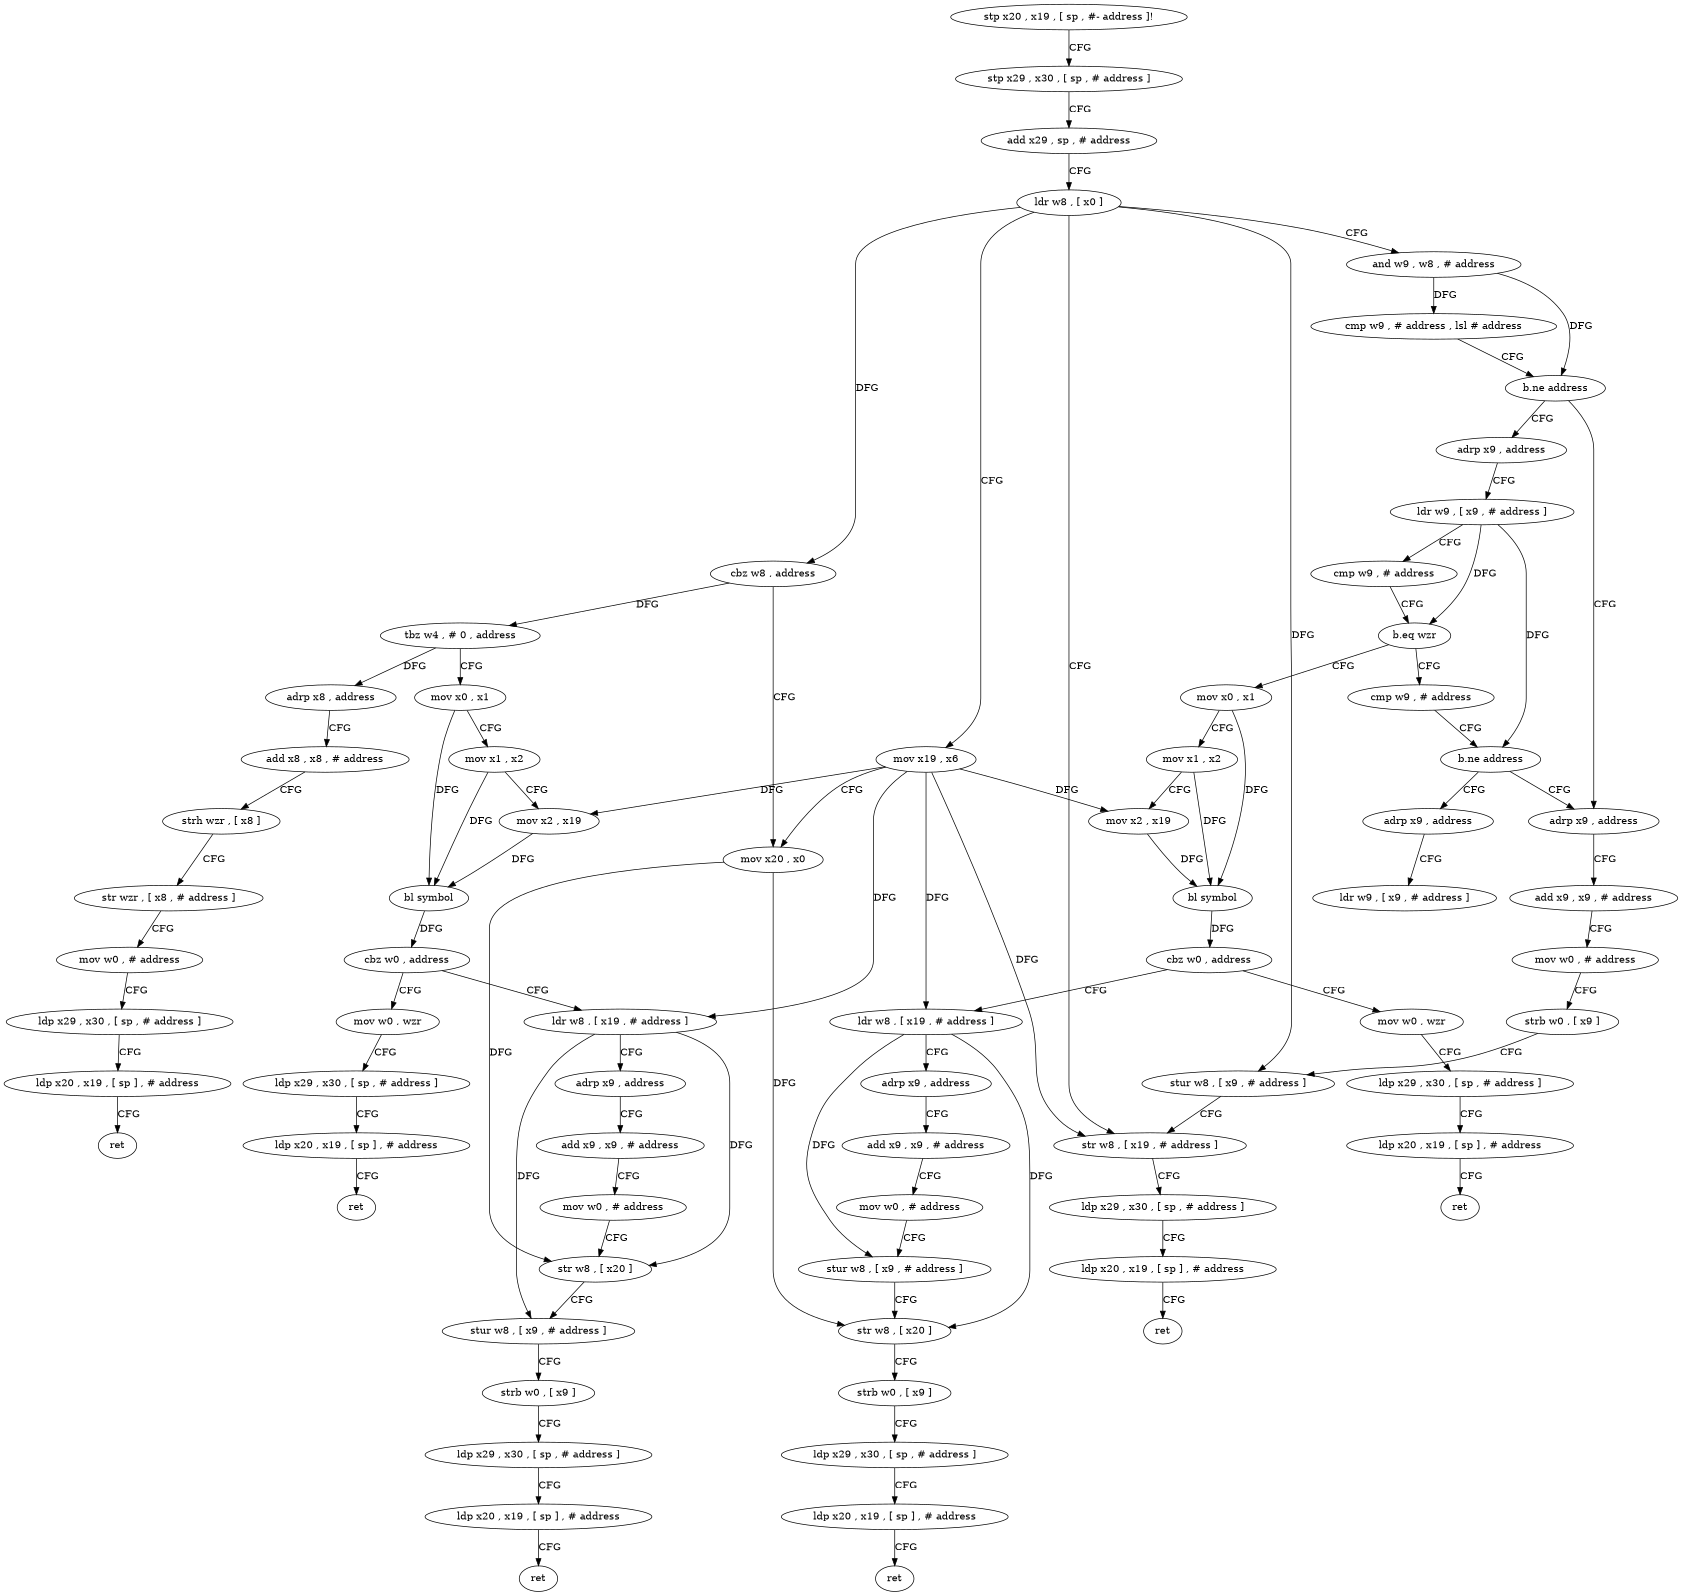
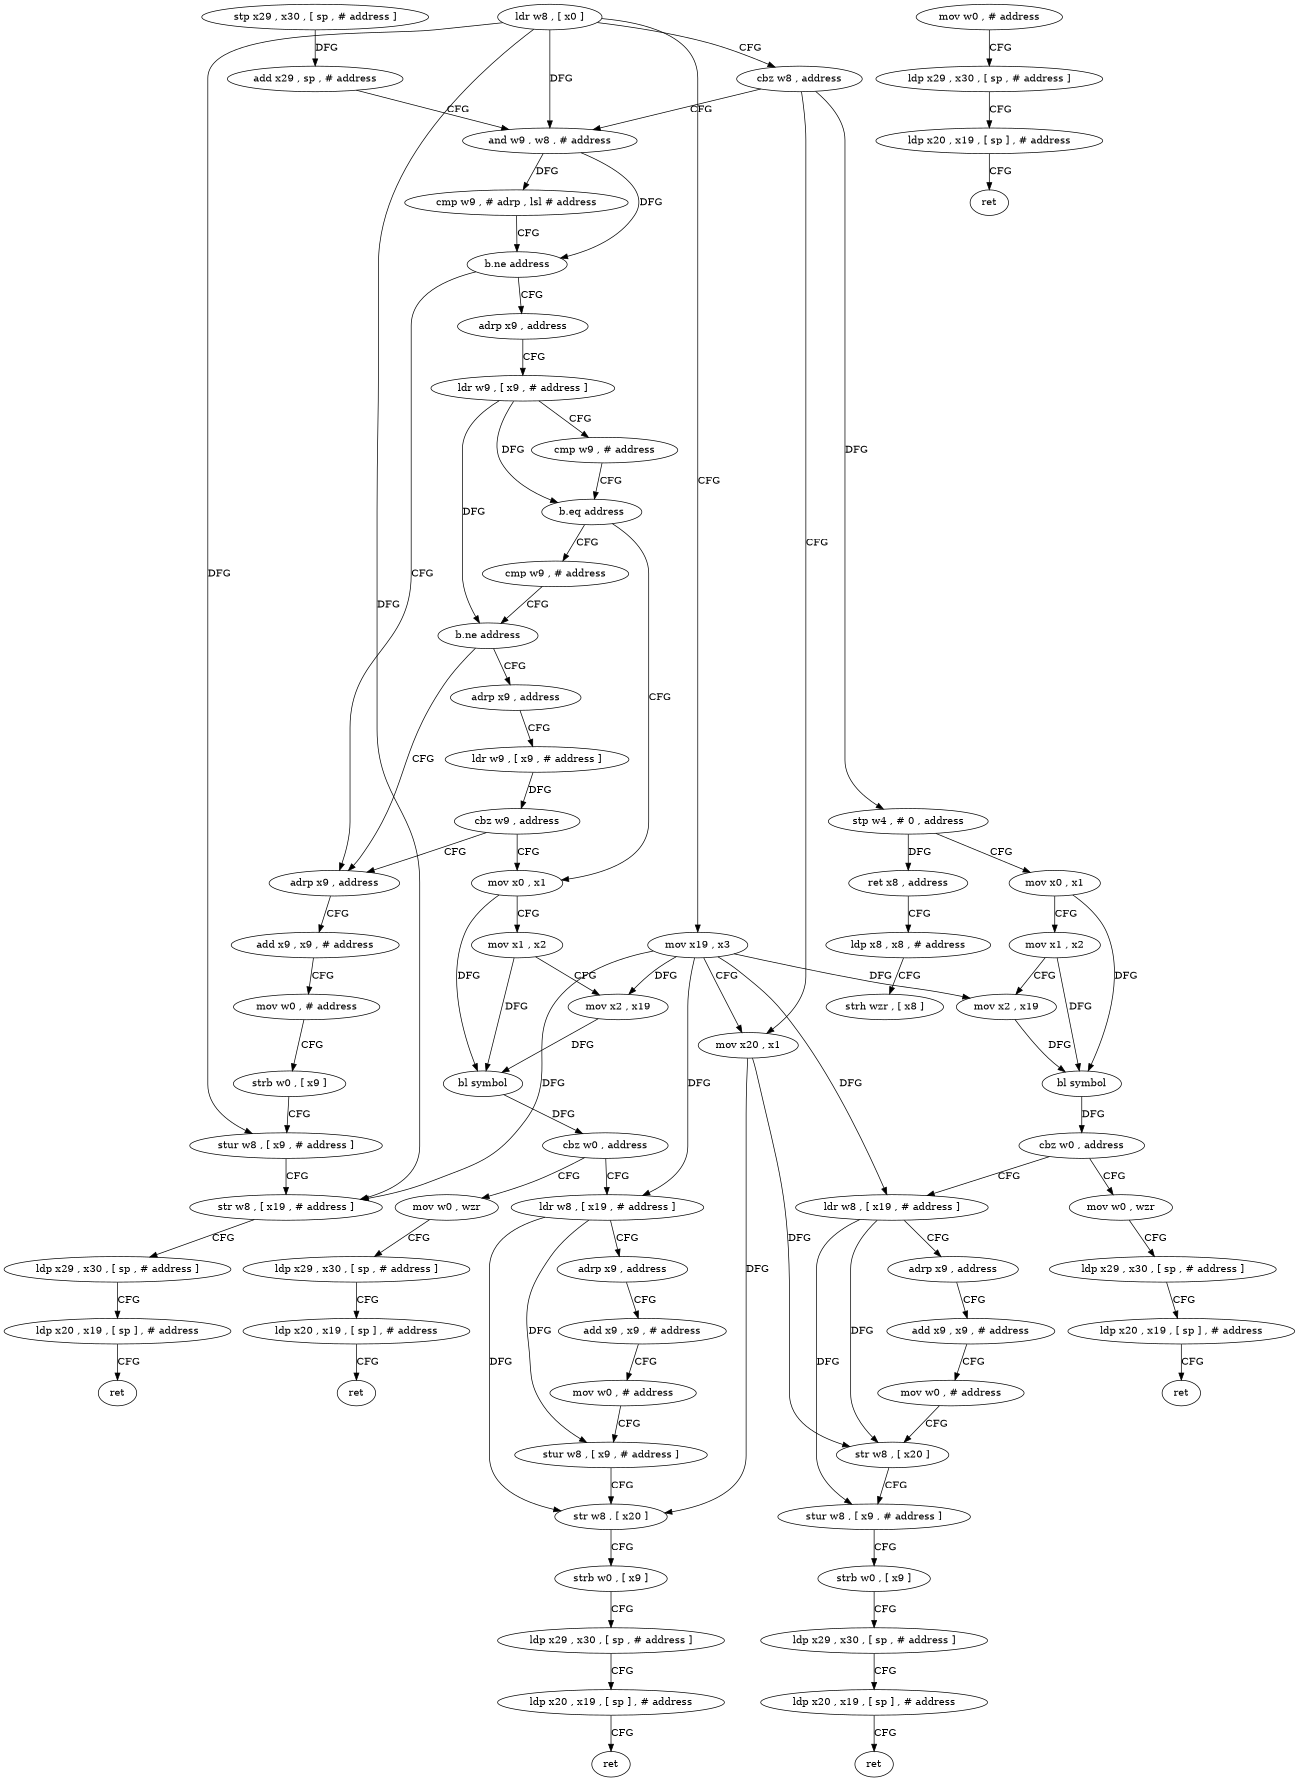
(1069, 17) -> none
none -> (680, 108)
(1080, 110) -> (327, 48)
(1069, 168) -> (429, 109)
(1357, 234) -> (562, 79)
(1434, 326) -> (516, 203)
(867, 388) -> (750, 48)
(460, 636) -> (908, 821)
(1415, 636) -> (592, 512)
(1080, 667) -> (389, 605)
(331, 698) -> (908, 883)
(325, 759) -> (908, 945)
(926, 759) -> (698, 945)
none -> (517, 821)
(773, 860) -> (748, 1045)
(169, 898) -> none
